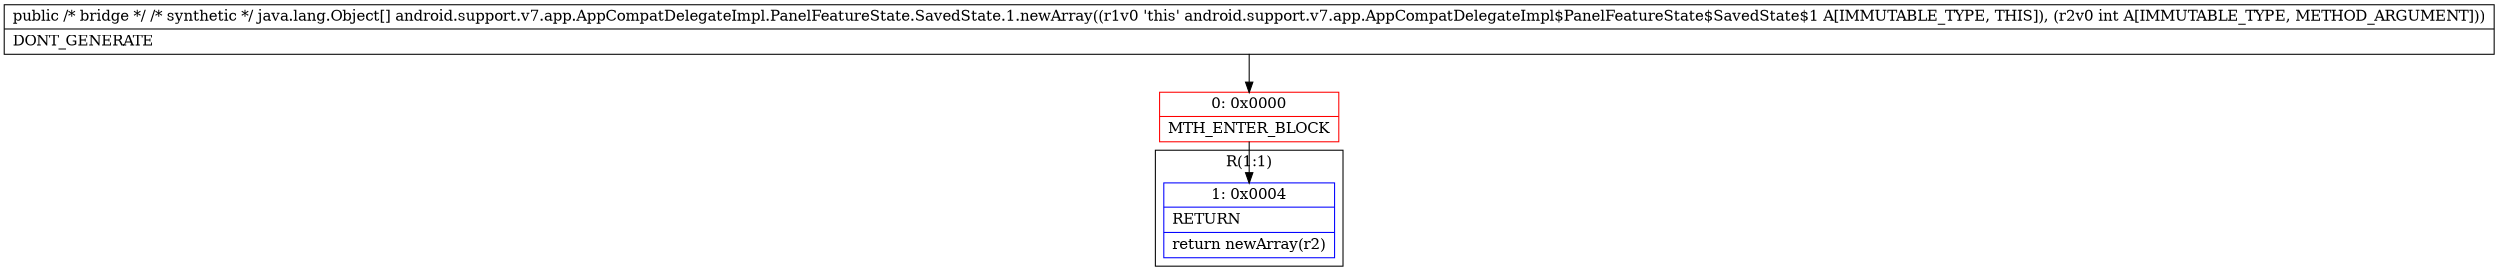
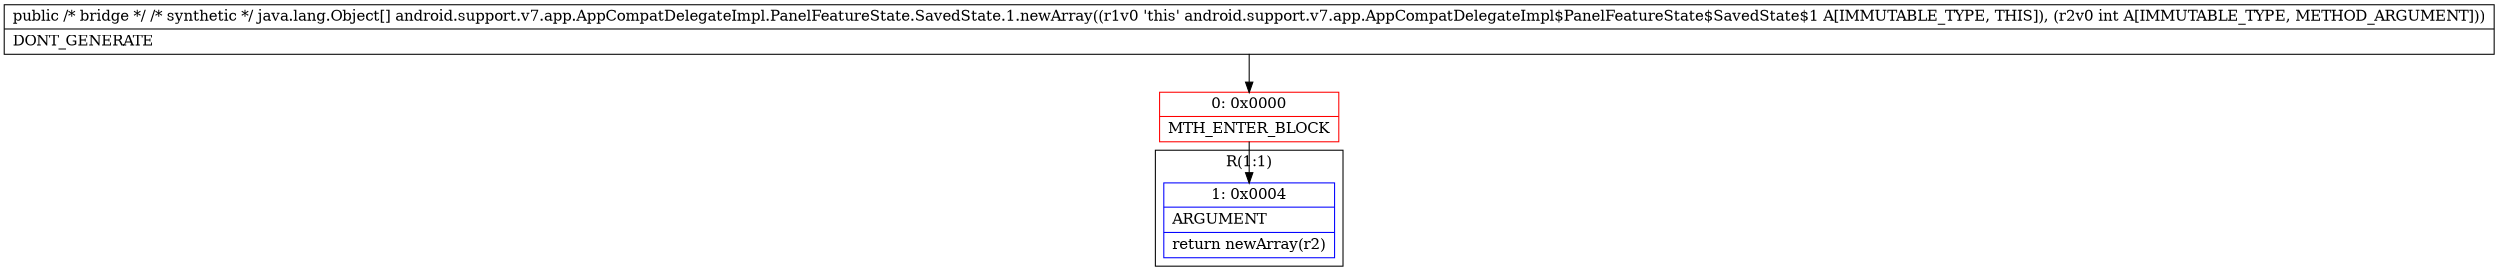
(1206, 219) -> (1220, 219)
